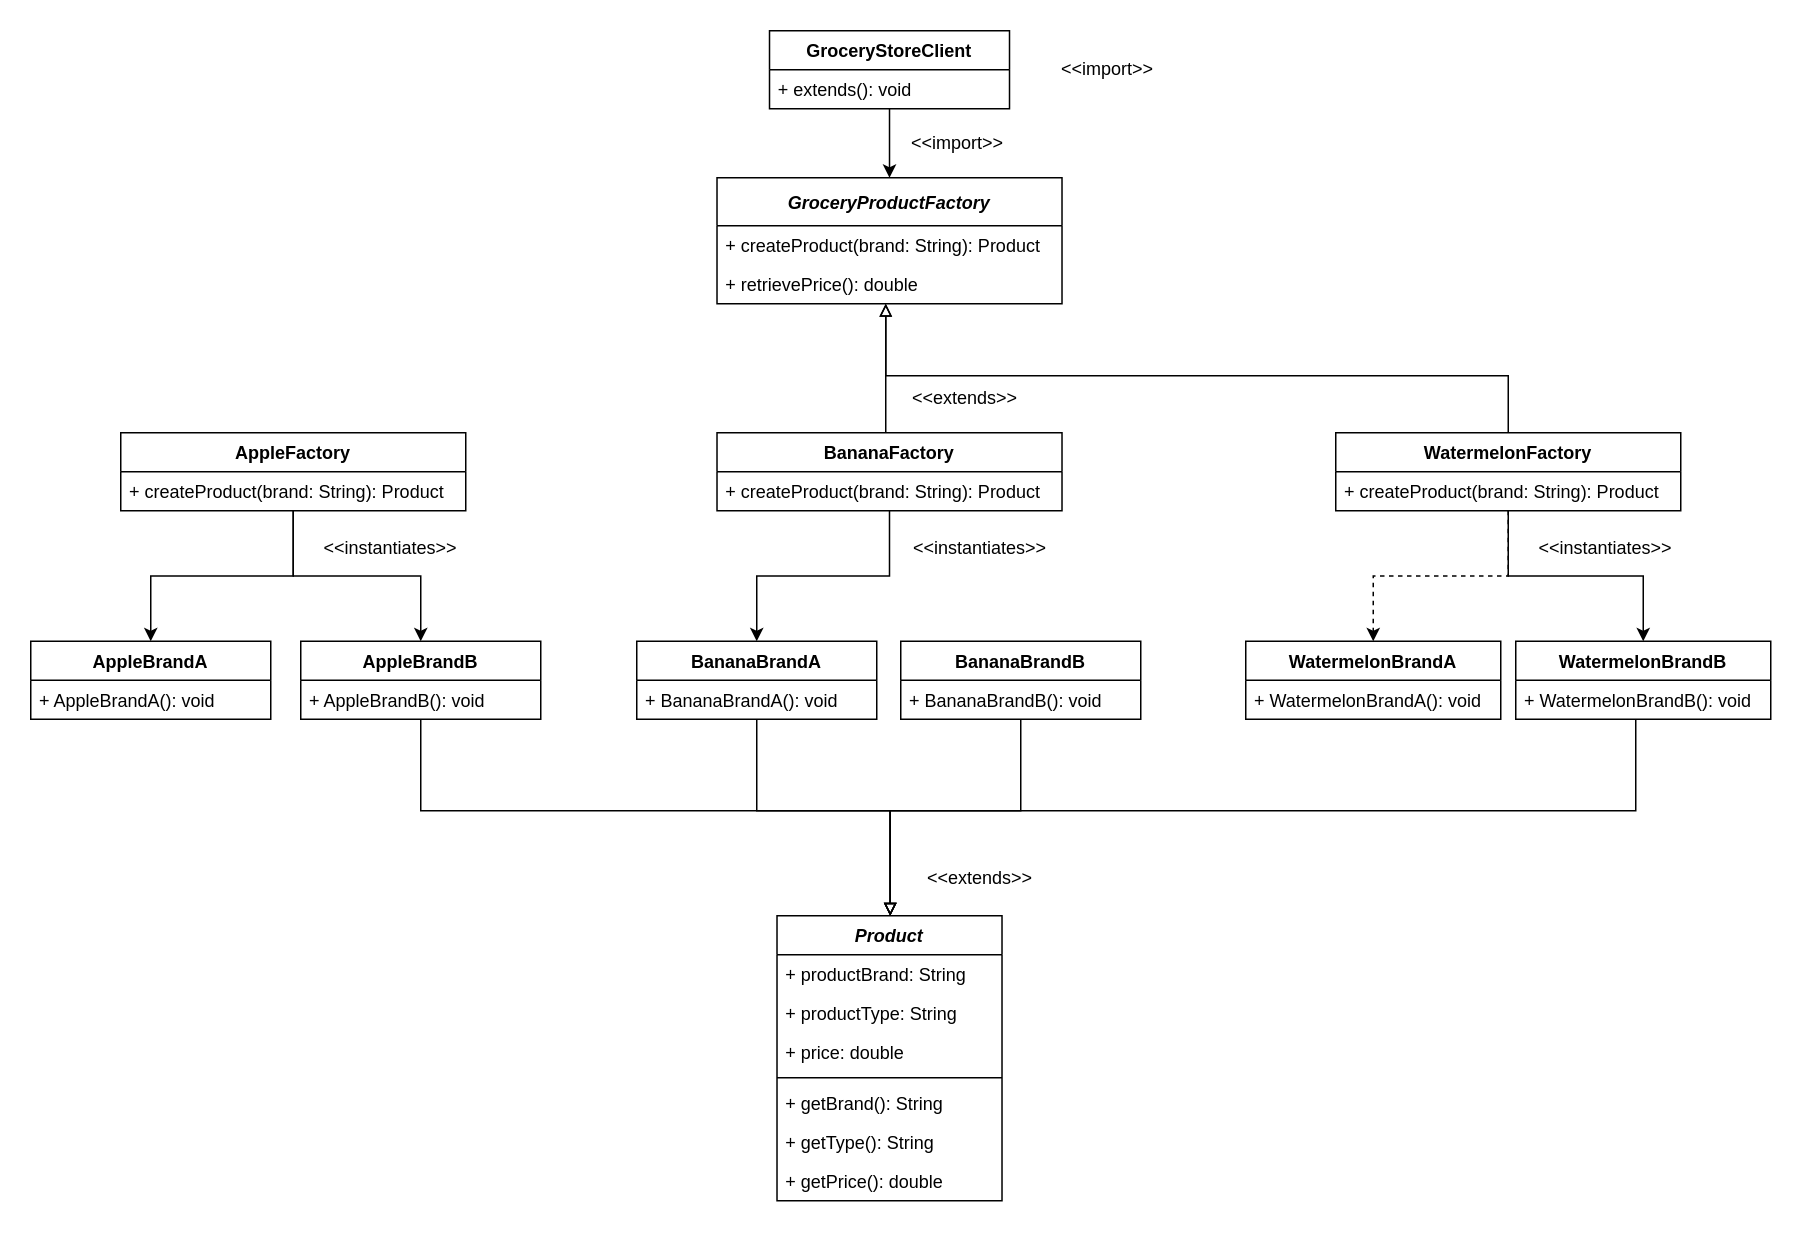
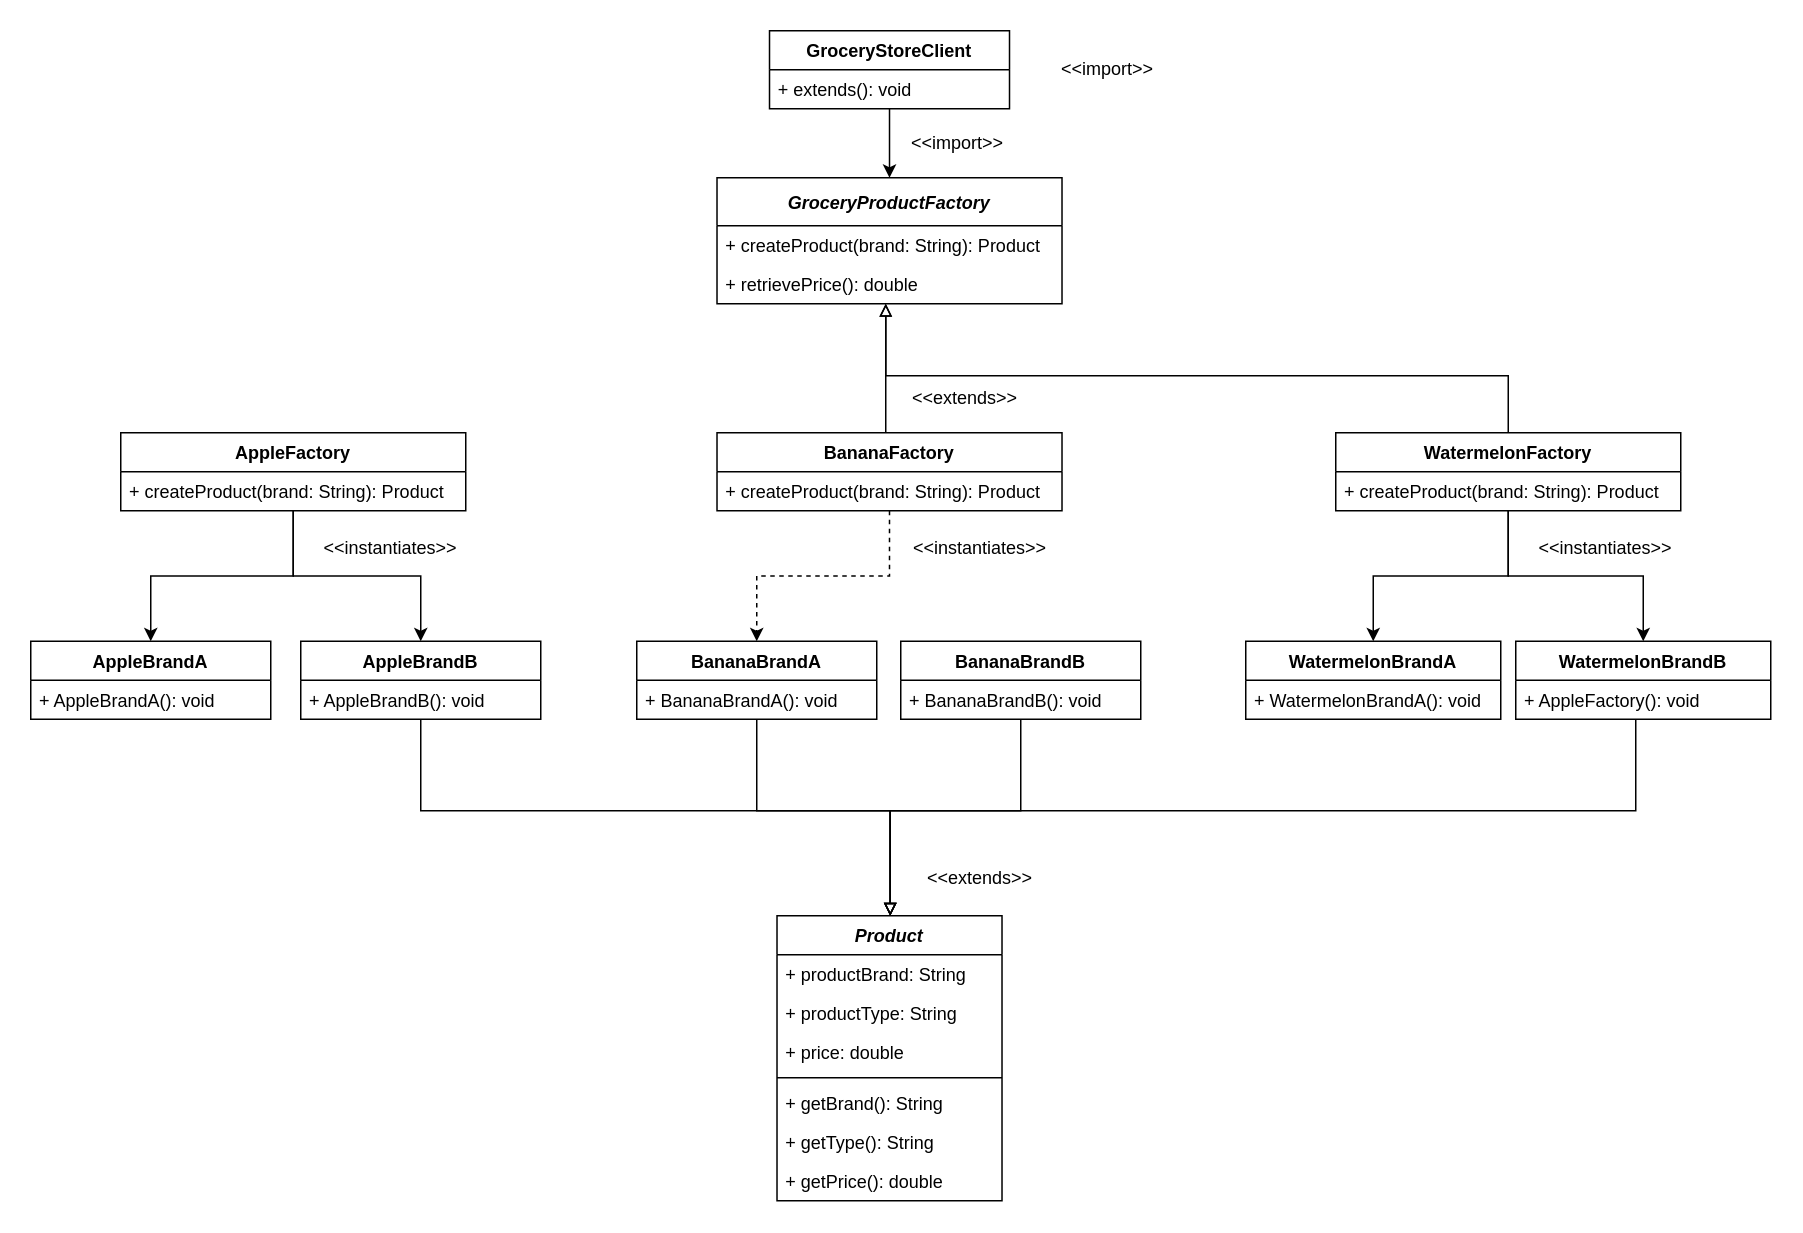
(828, 576) -> (828, 576)
(1414, 576) -> (1414, 576)
(1643, 701) -> (1623, 701)
